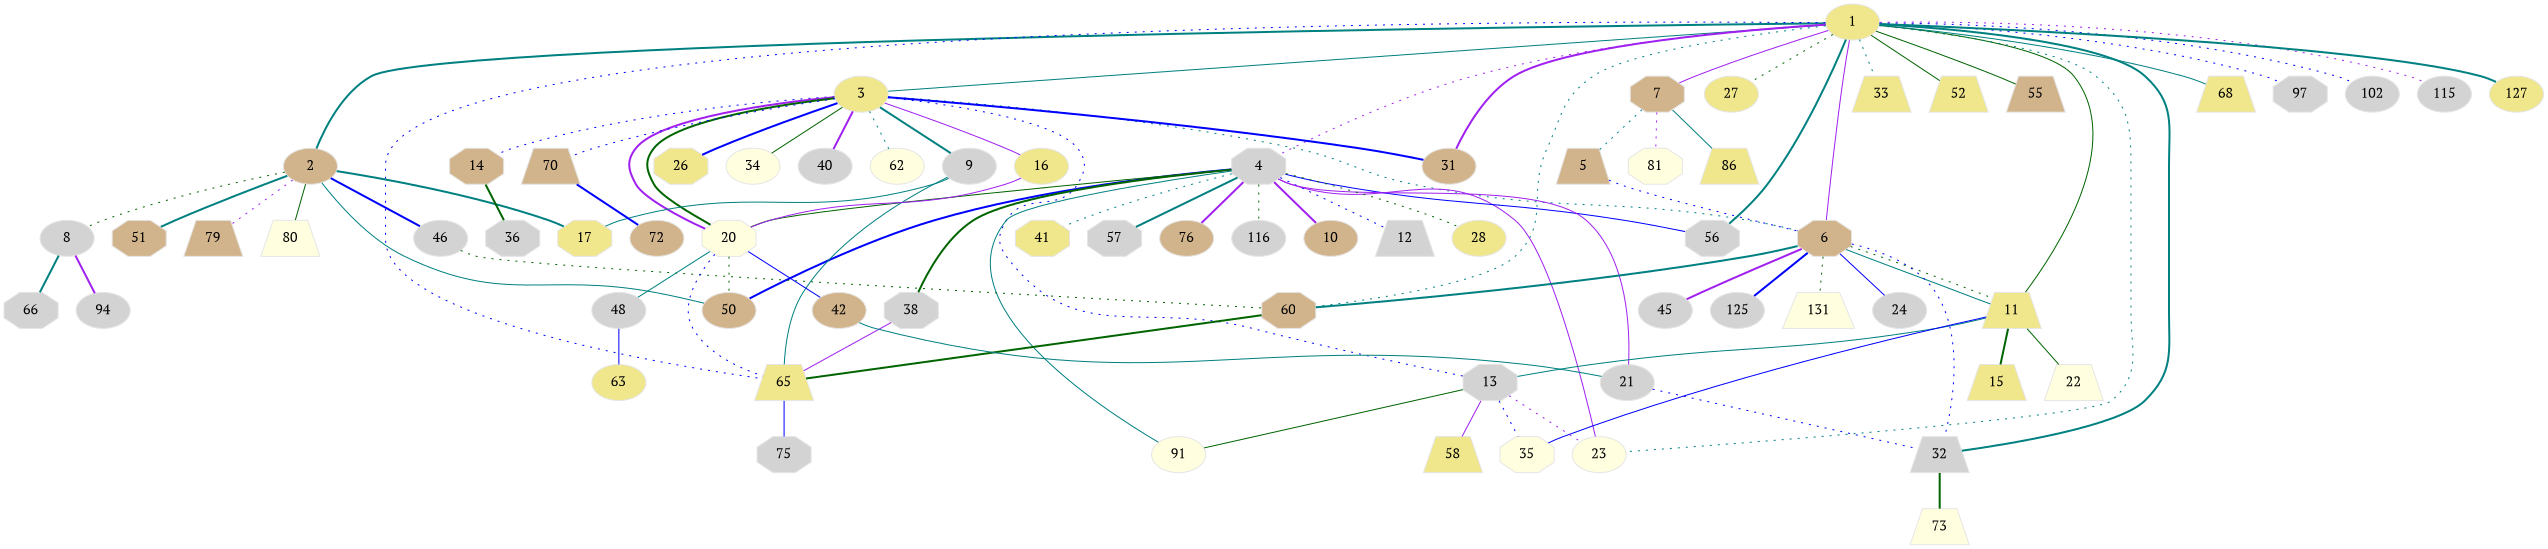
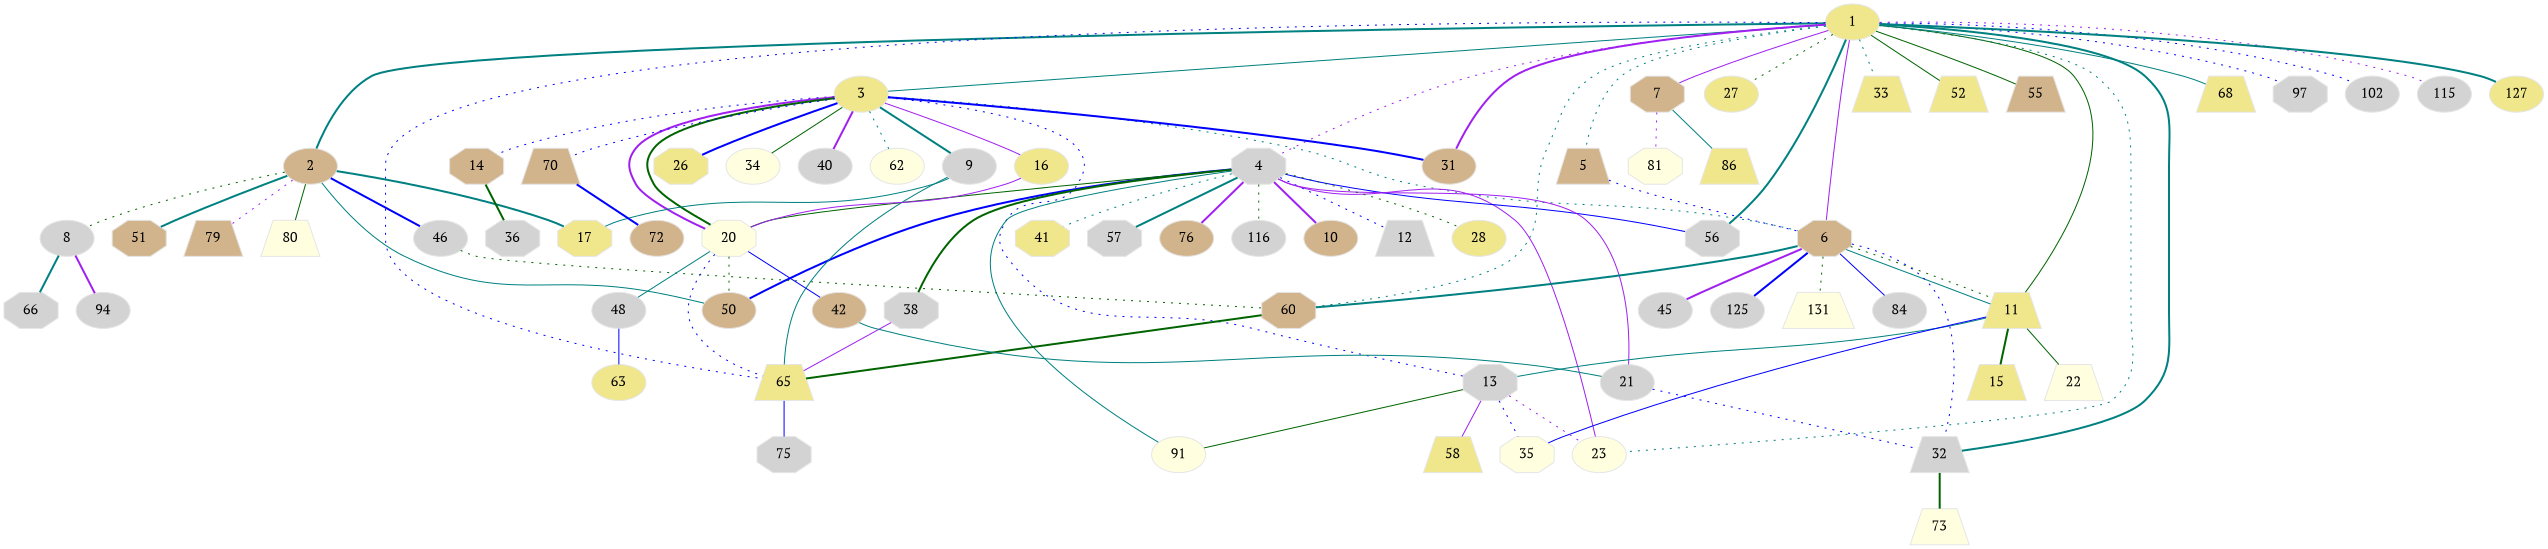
(1621, 130) -> (1646, 63)
(1900, 310) -> (1900, 310)
